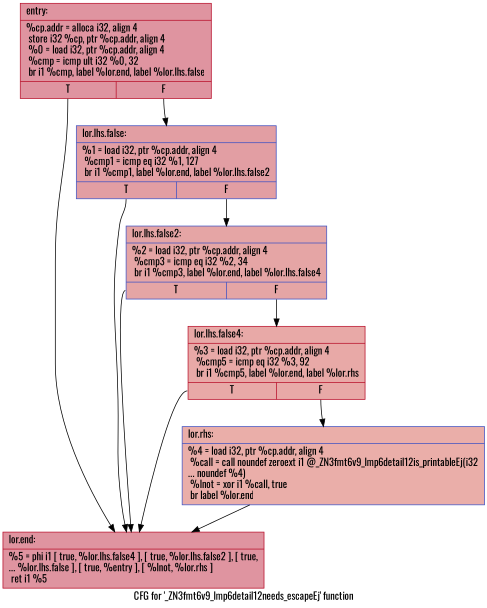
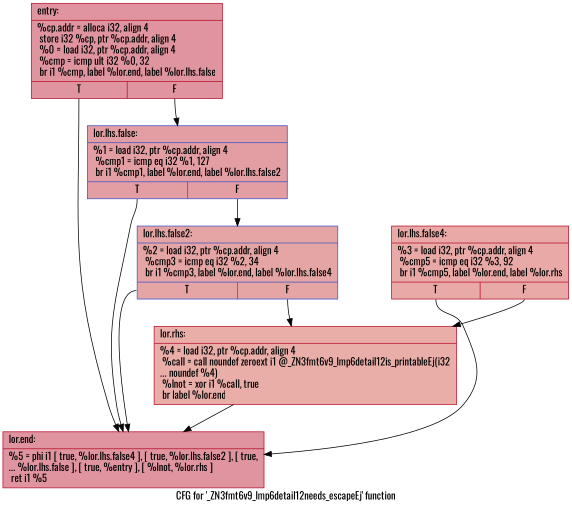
(277, 309) -> (288, 309)
(333, 466) -> (305, 365)
